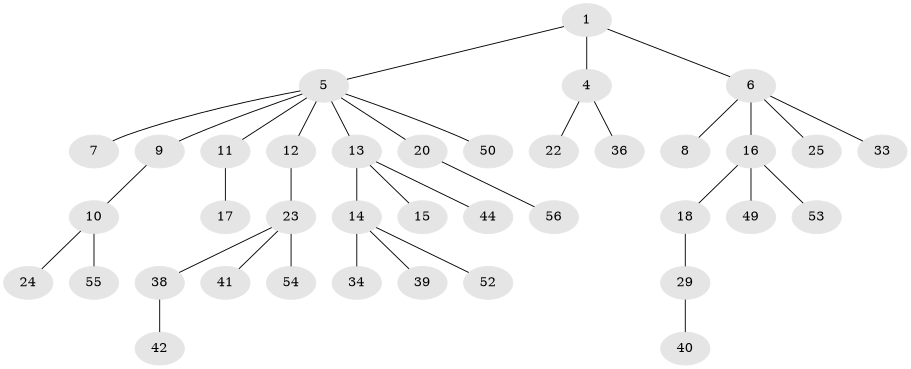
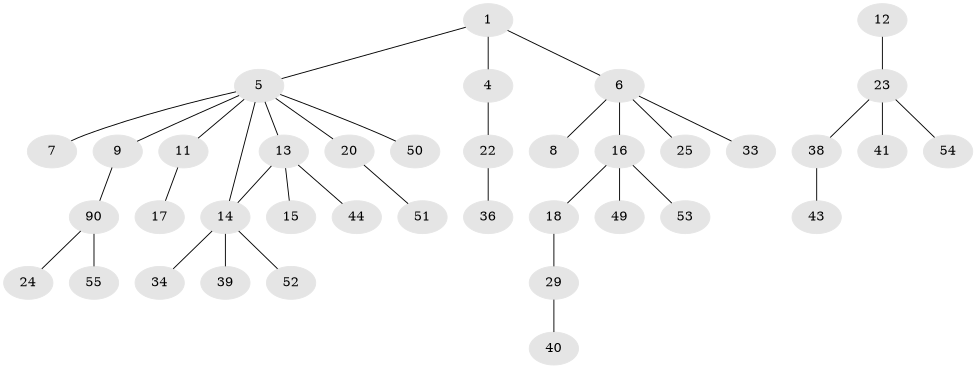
(307, 119) -> (242, 151)
(603, 119) -> (488, 184)
(94, 217) -> (94, 217)
(554, 217) -> (422, 217)
(160, 349) -> (817, 217)
